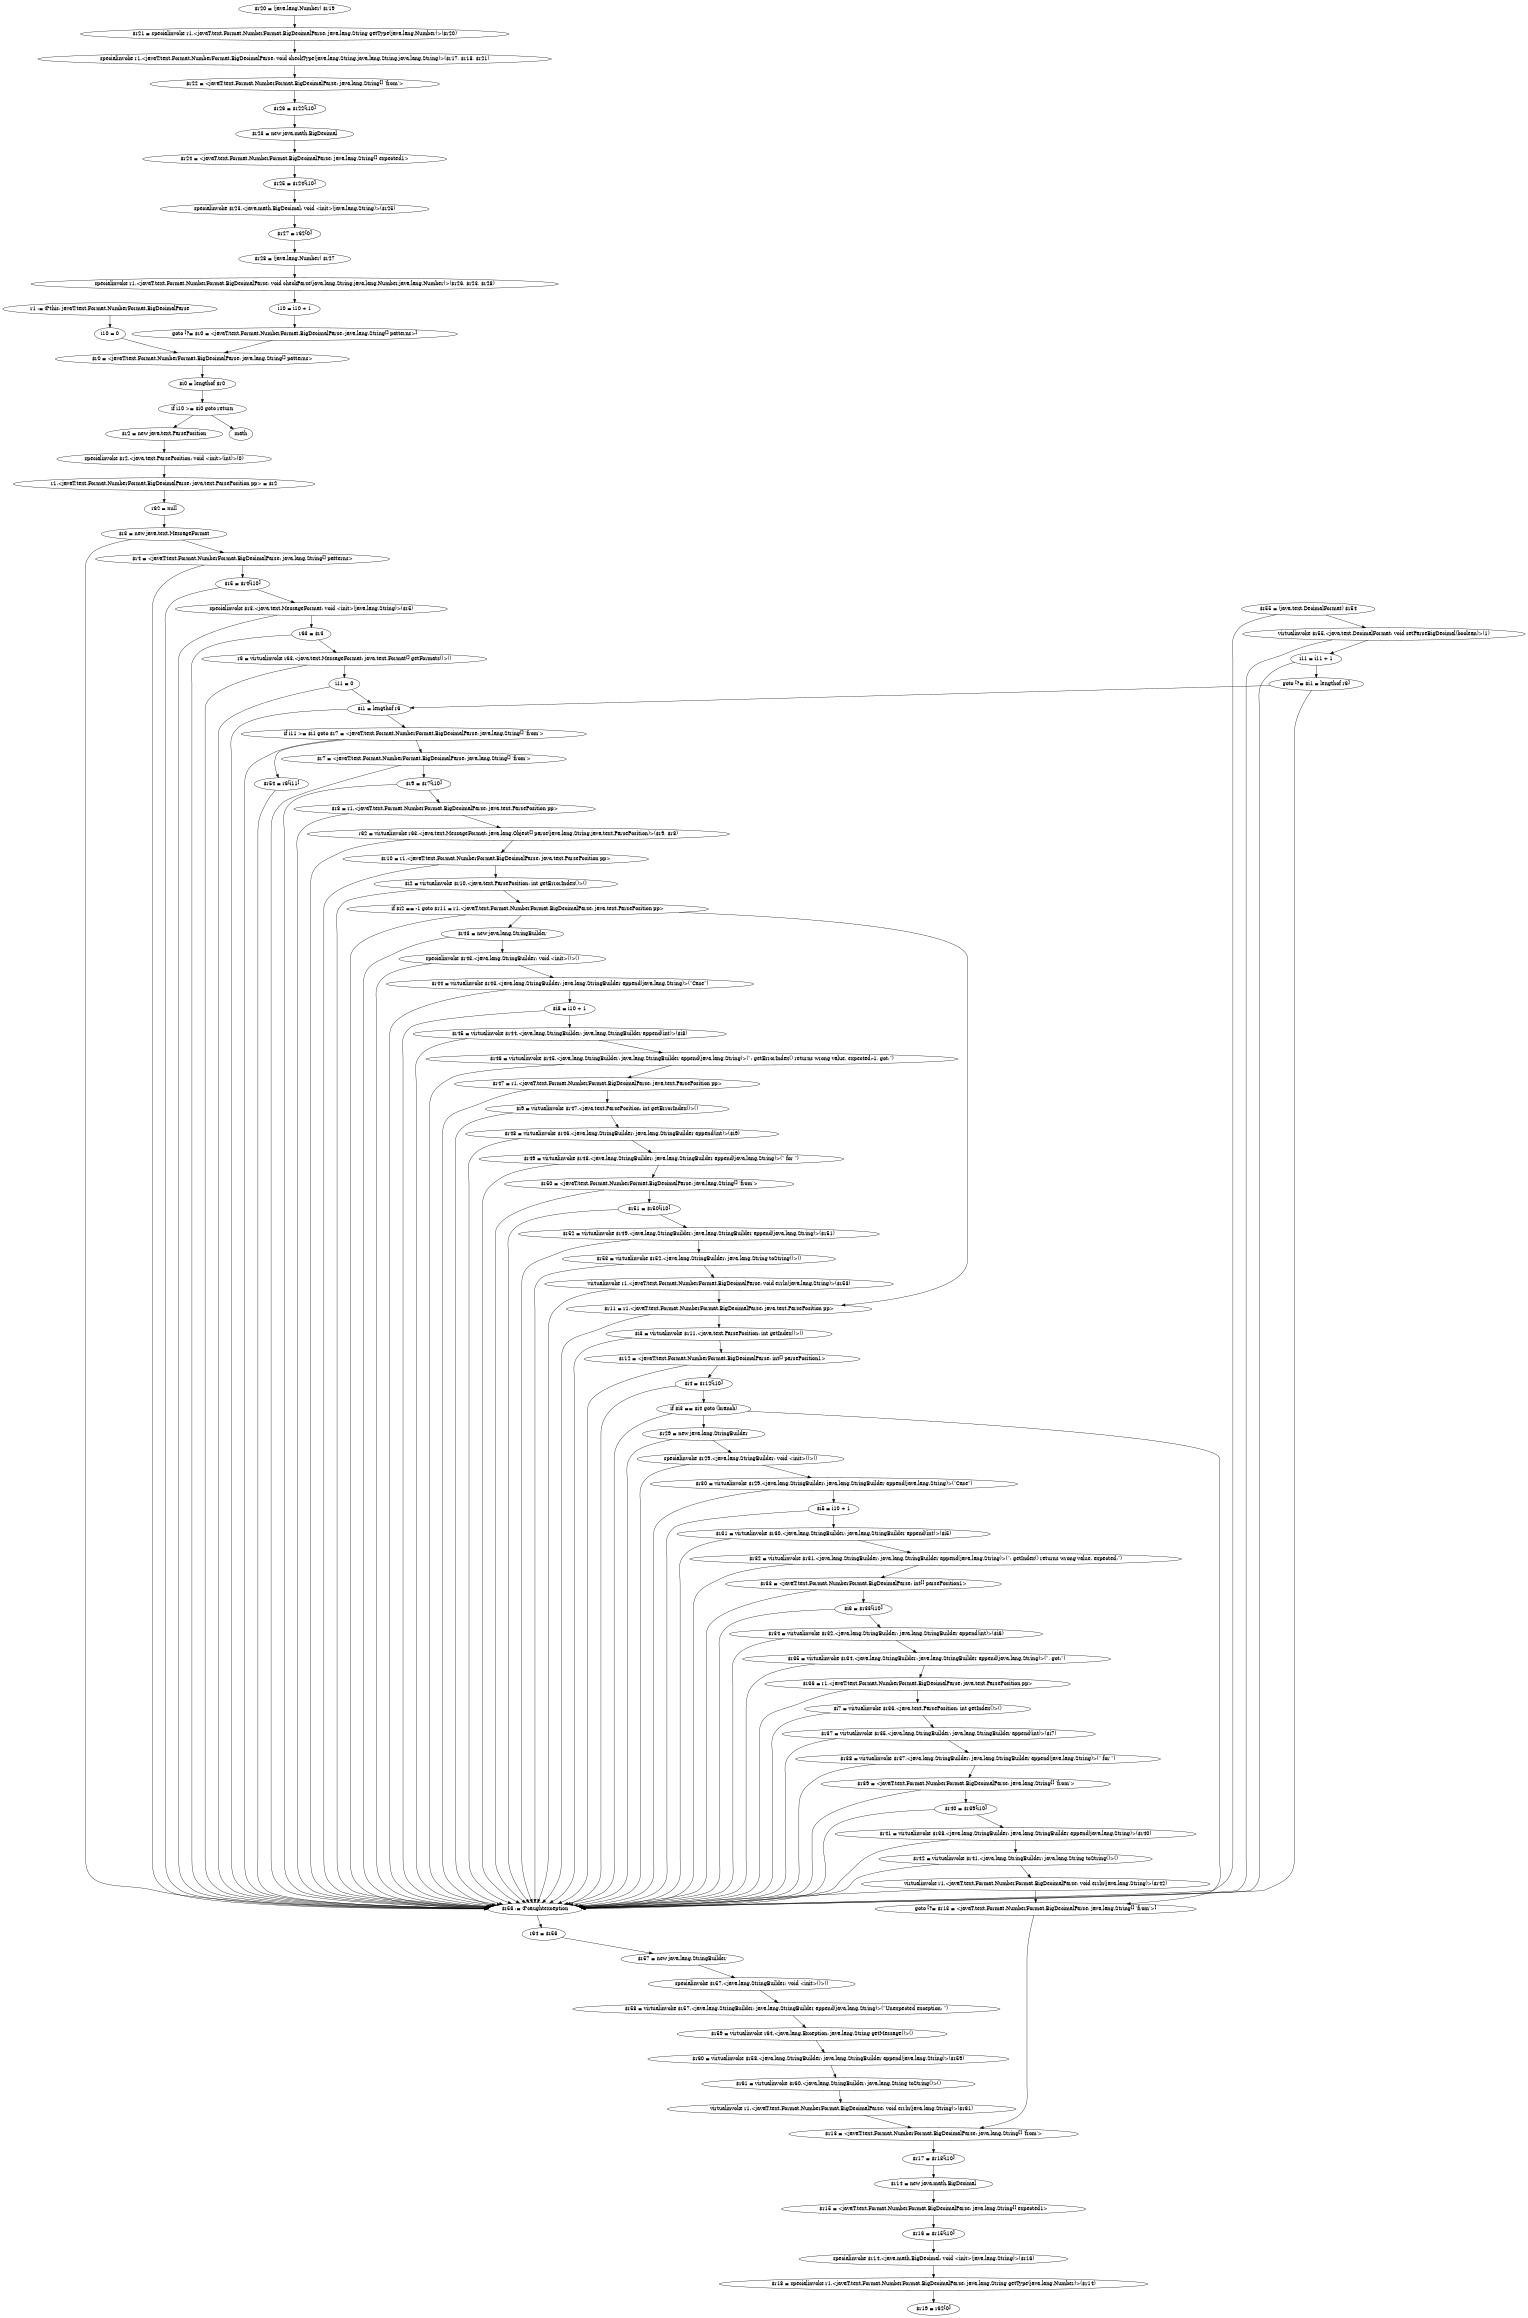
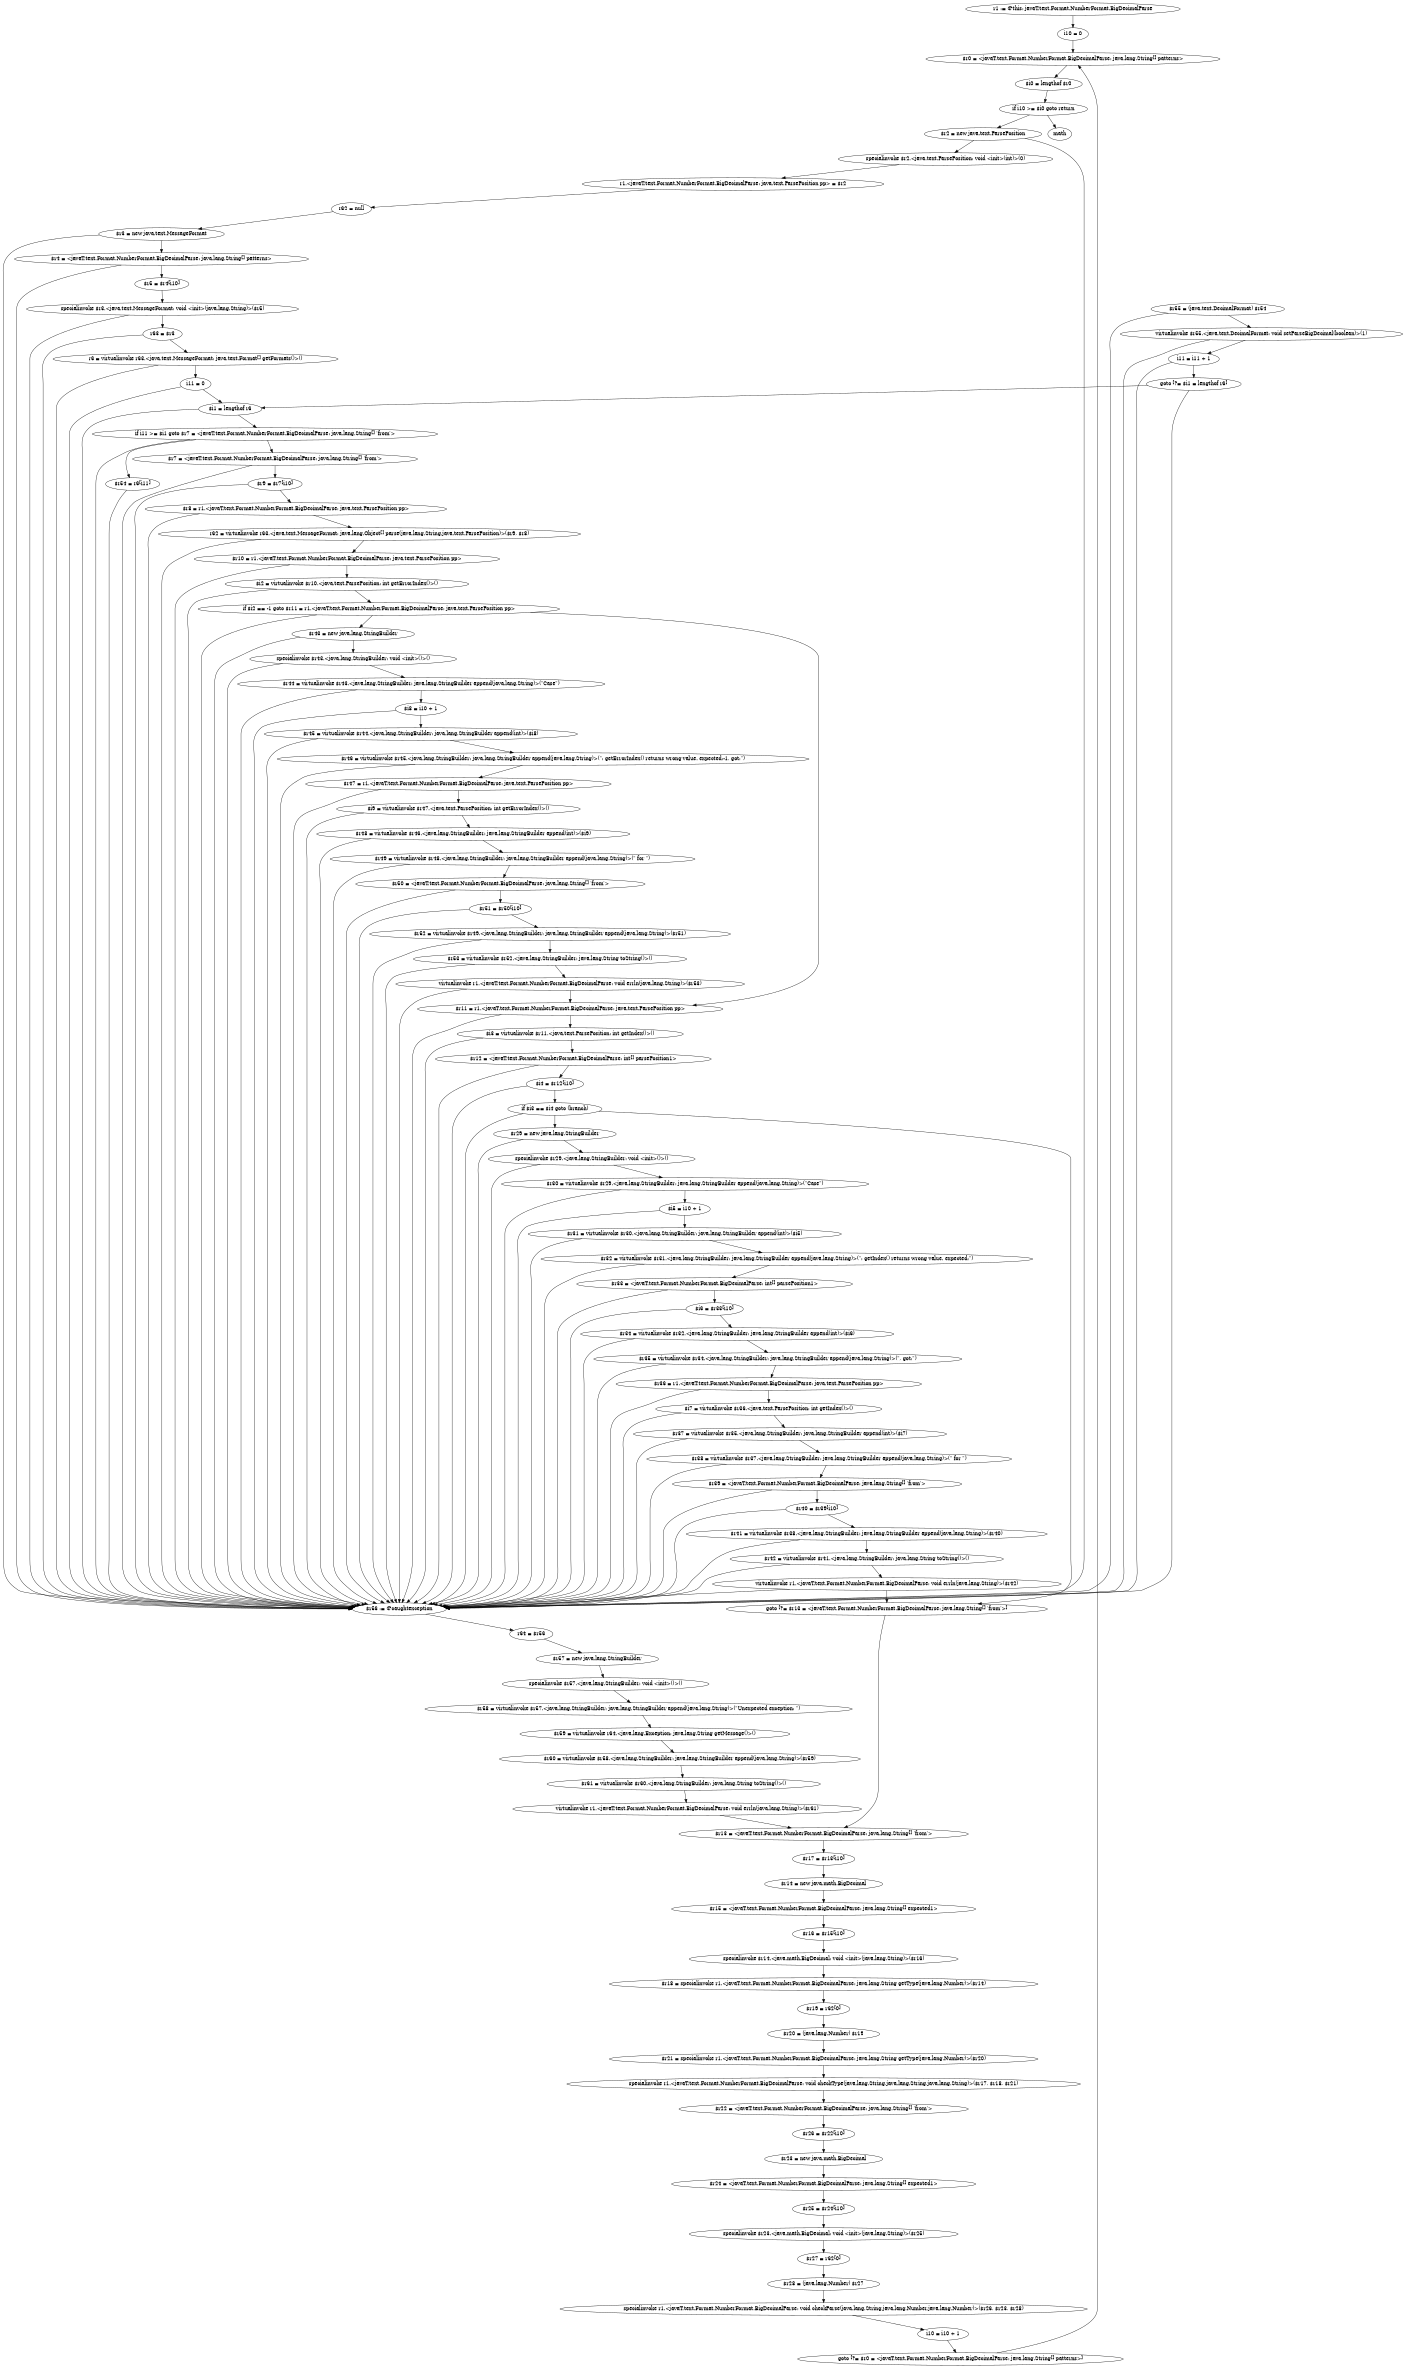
(166, 1376) -> (1084, 1159)
none -> (824, 2020)
